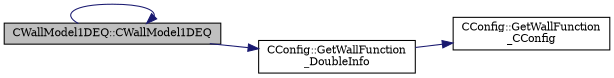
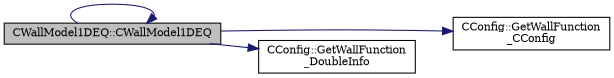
(429, 46) -> (332, 30)
